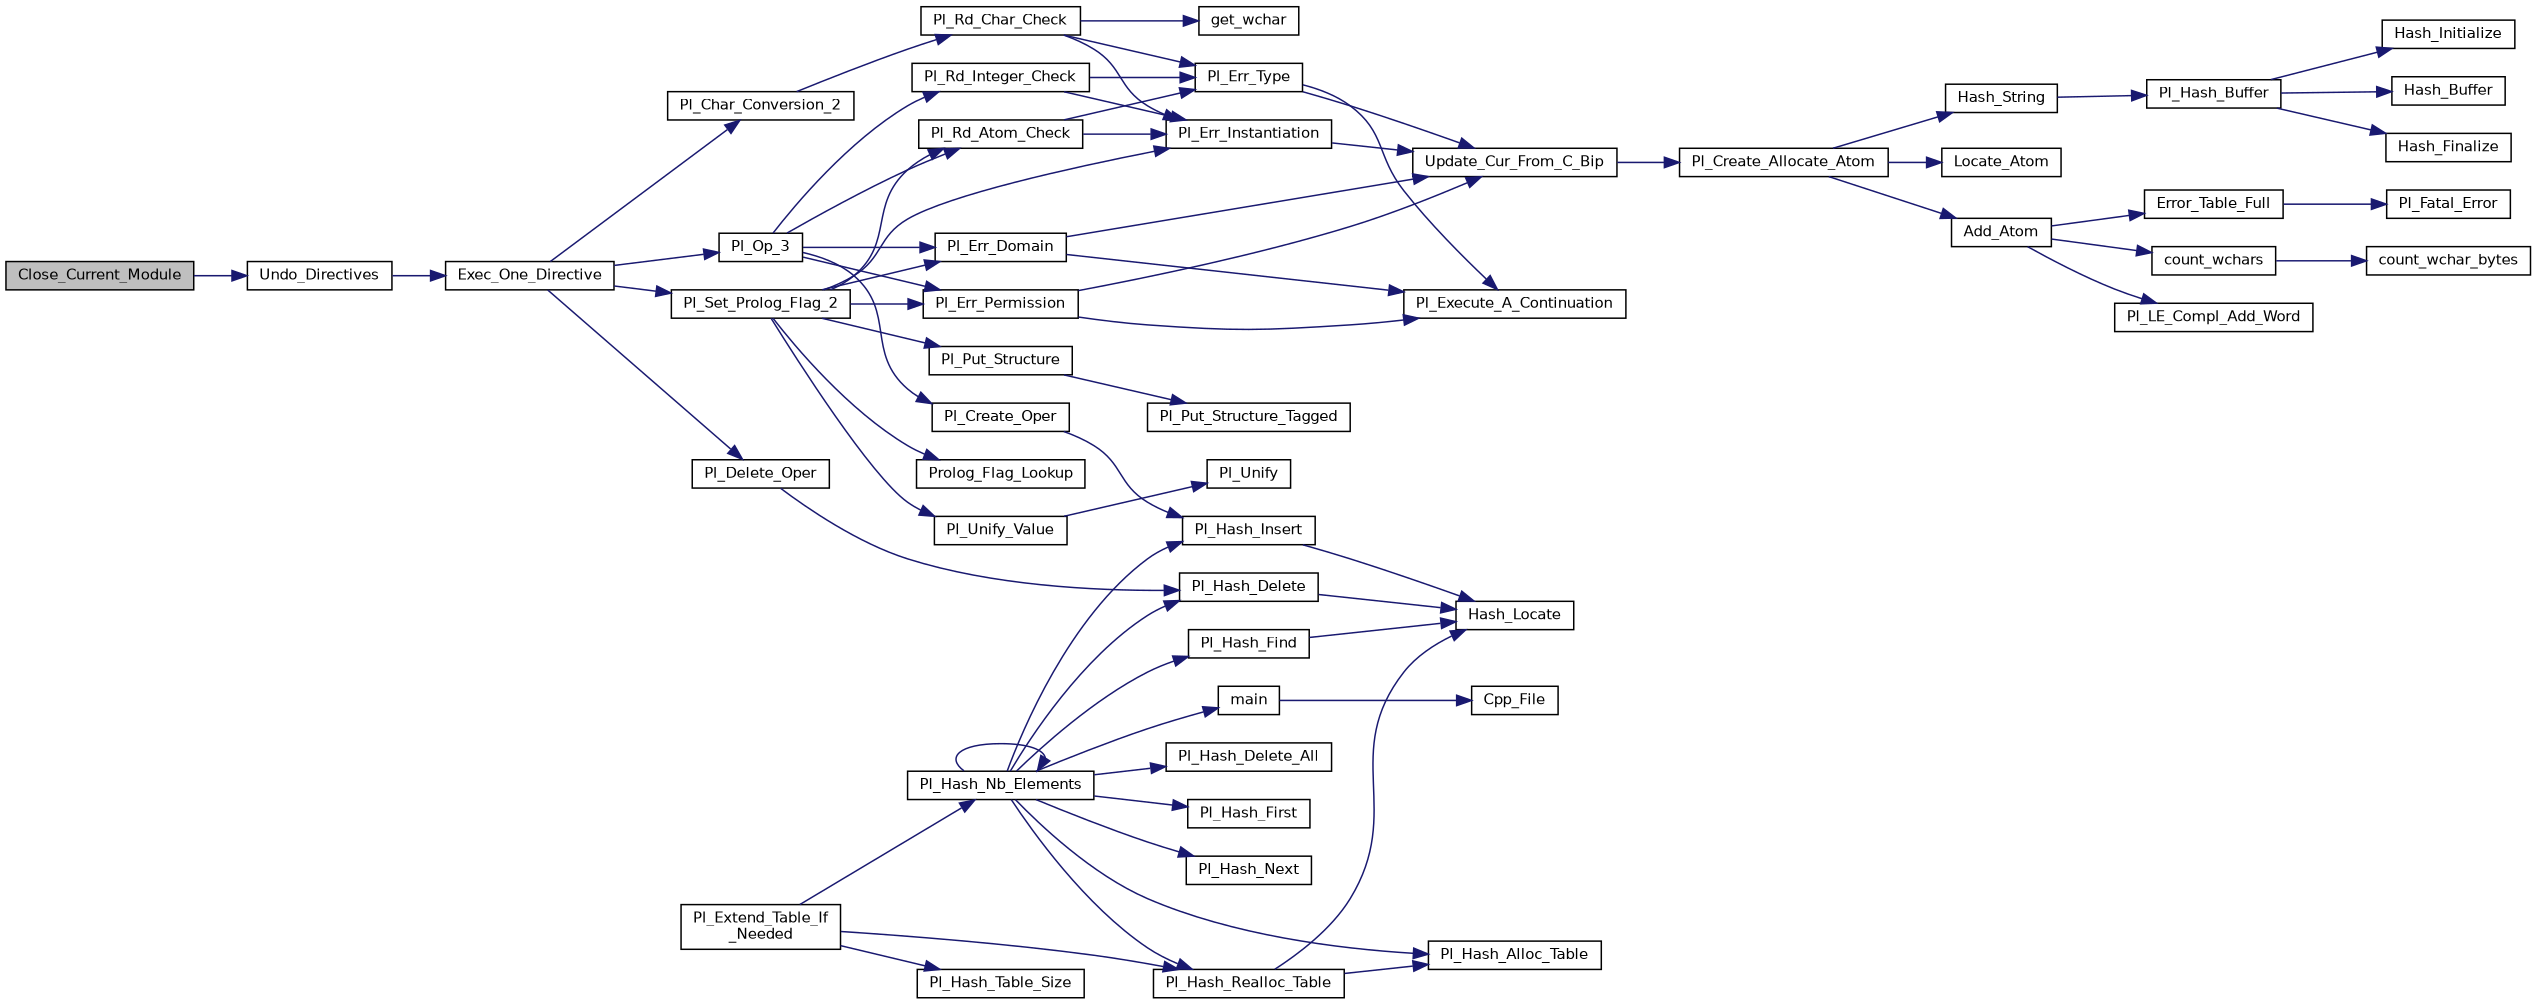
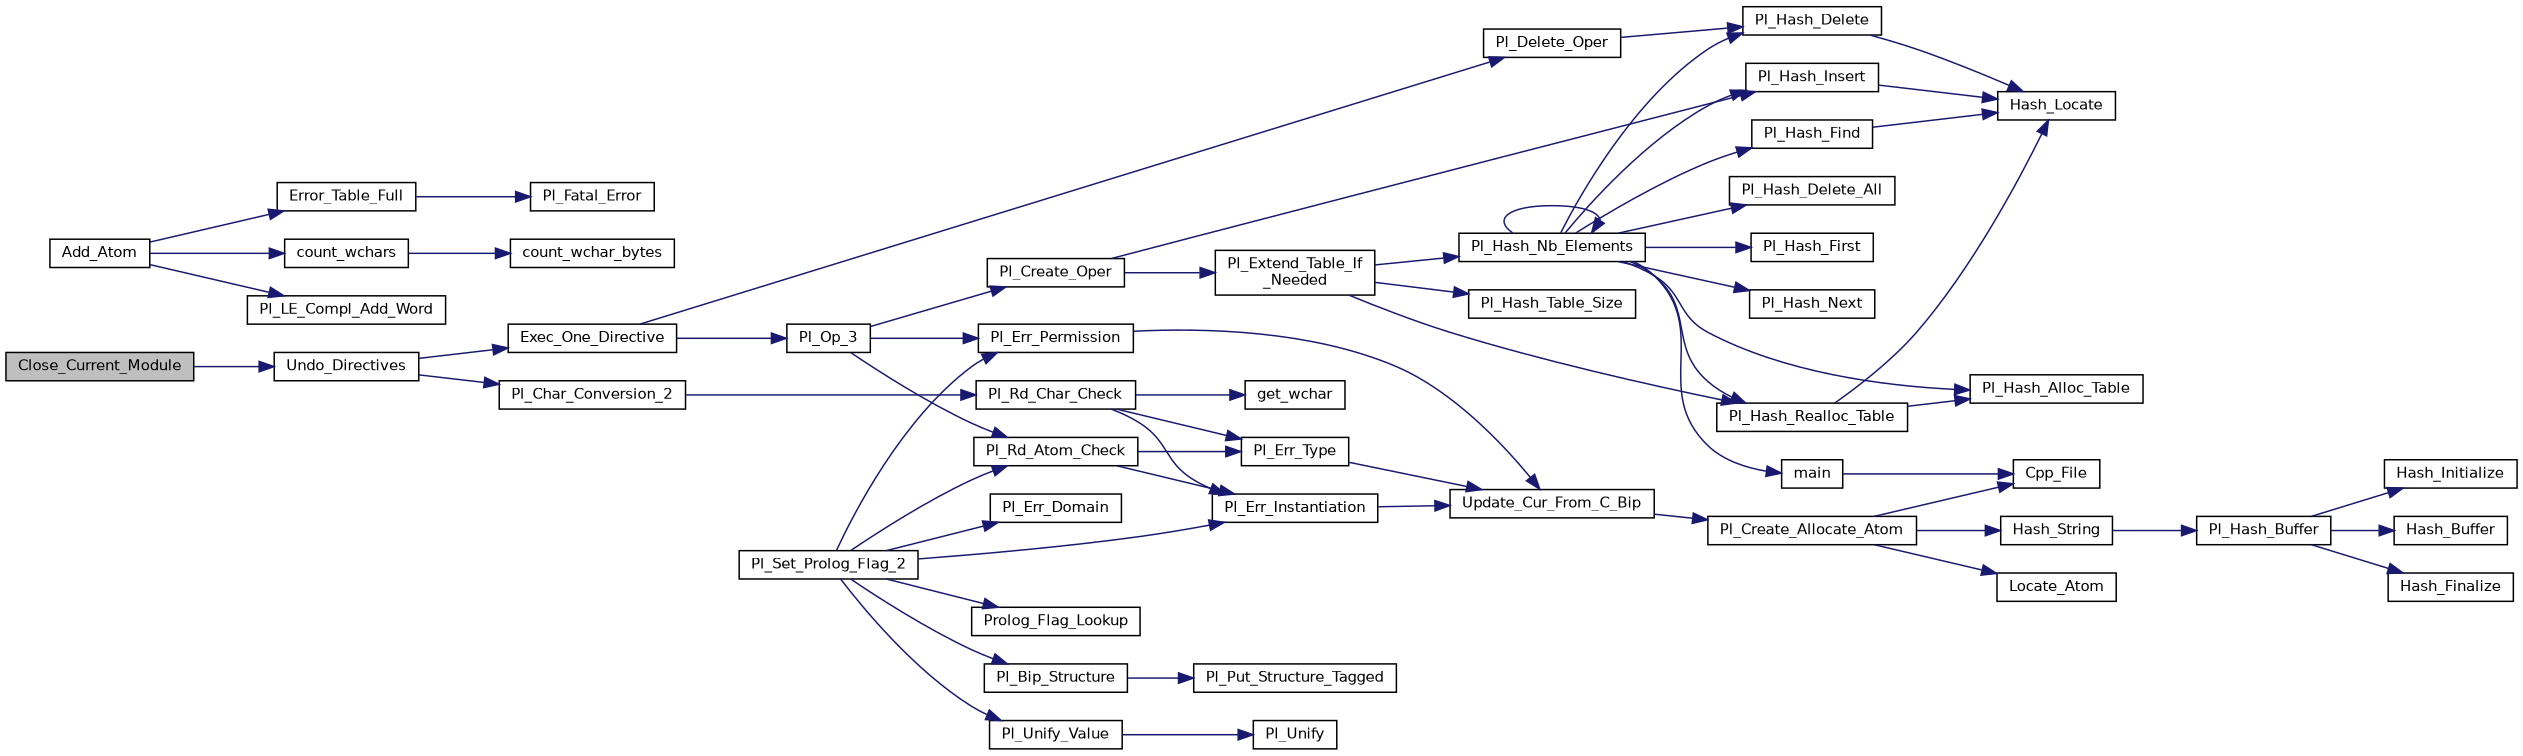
(1001, 77) -> none
(1885, 195) -> (1937, 502)
(639, 196) -> (451, 379)
(1240, 208) -> none
(861, 247) -> none
none -> (1162, 273)
(635, 289) -> none
(1515, 304) -> none
(1001, 361) -> (1056, 678)
